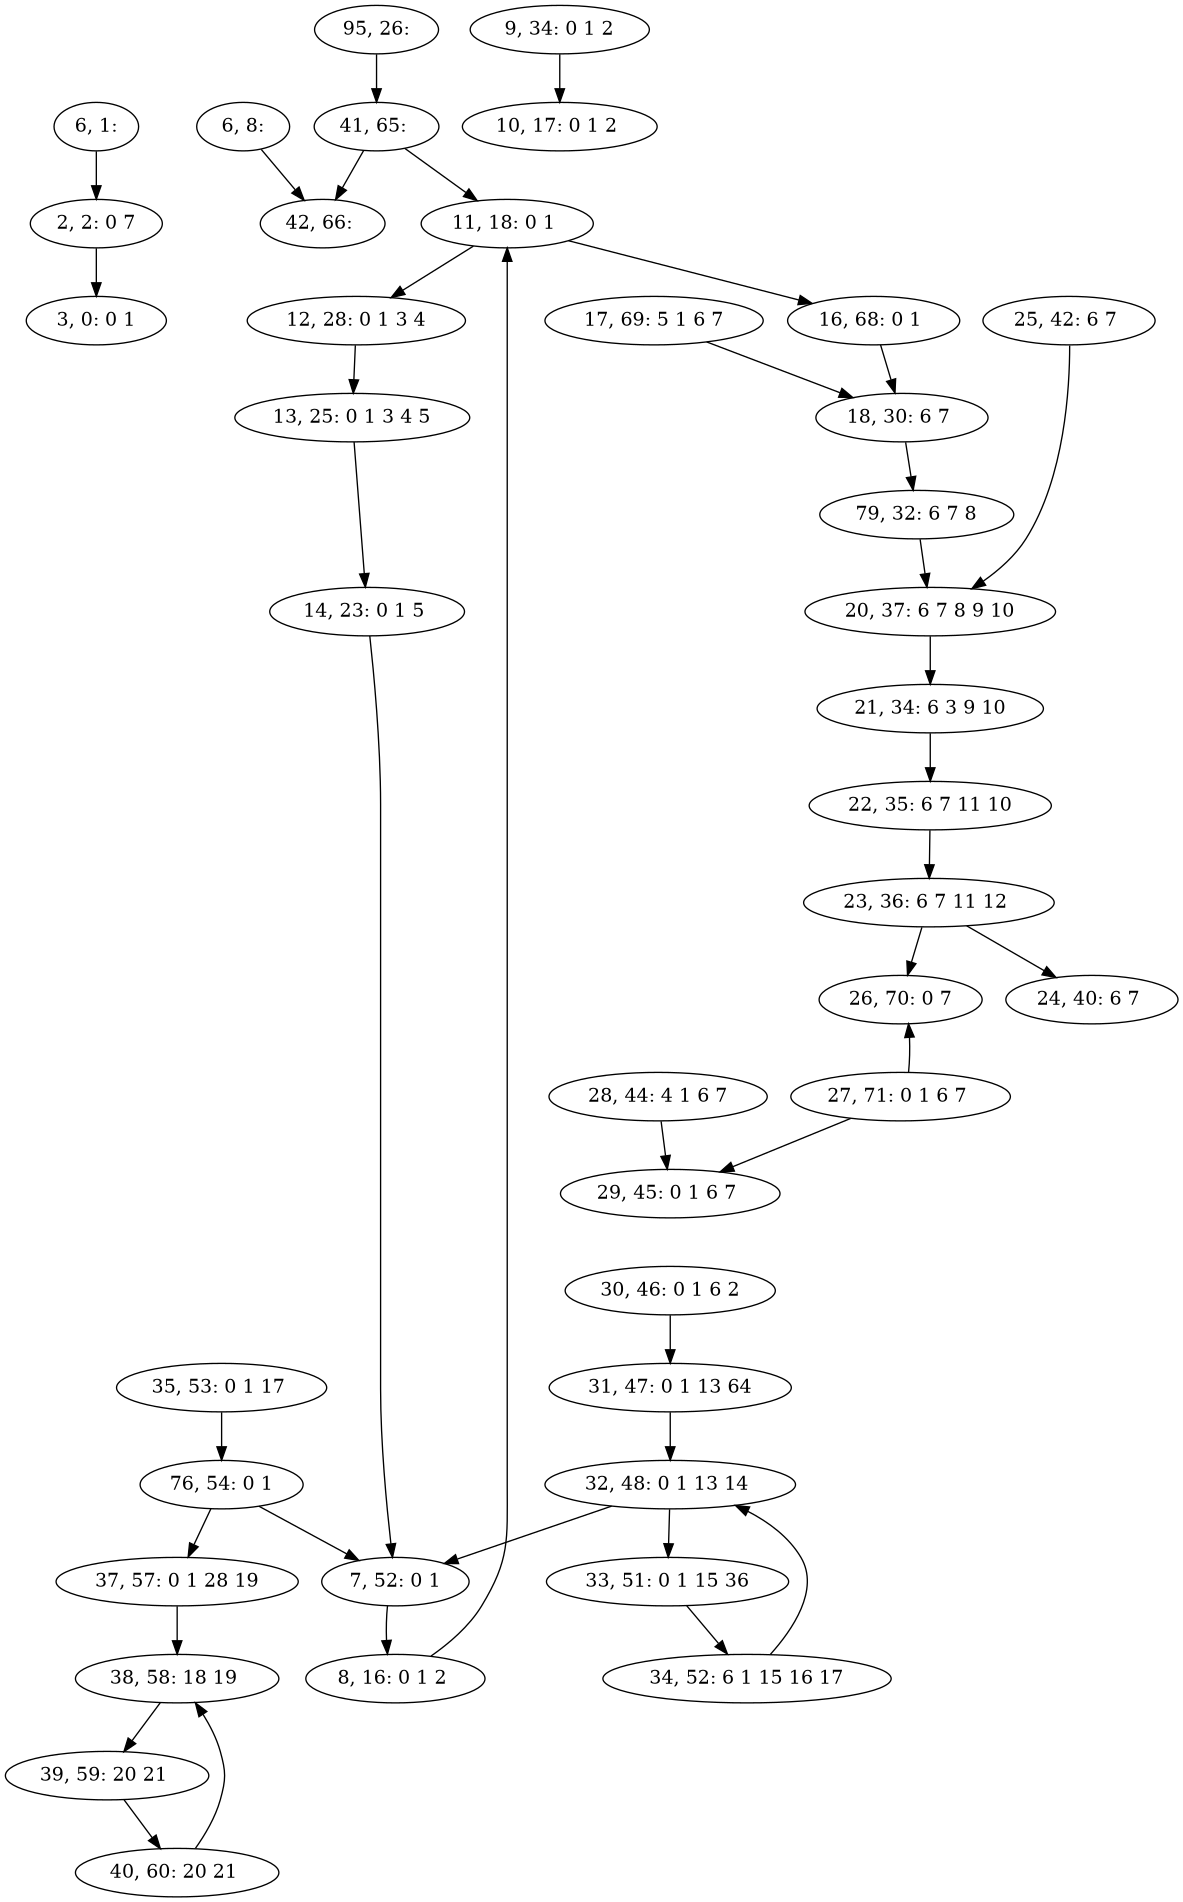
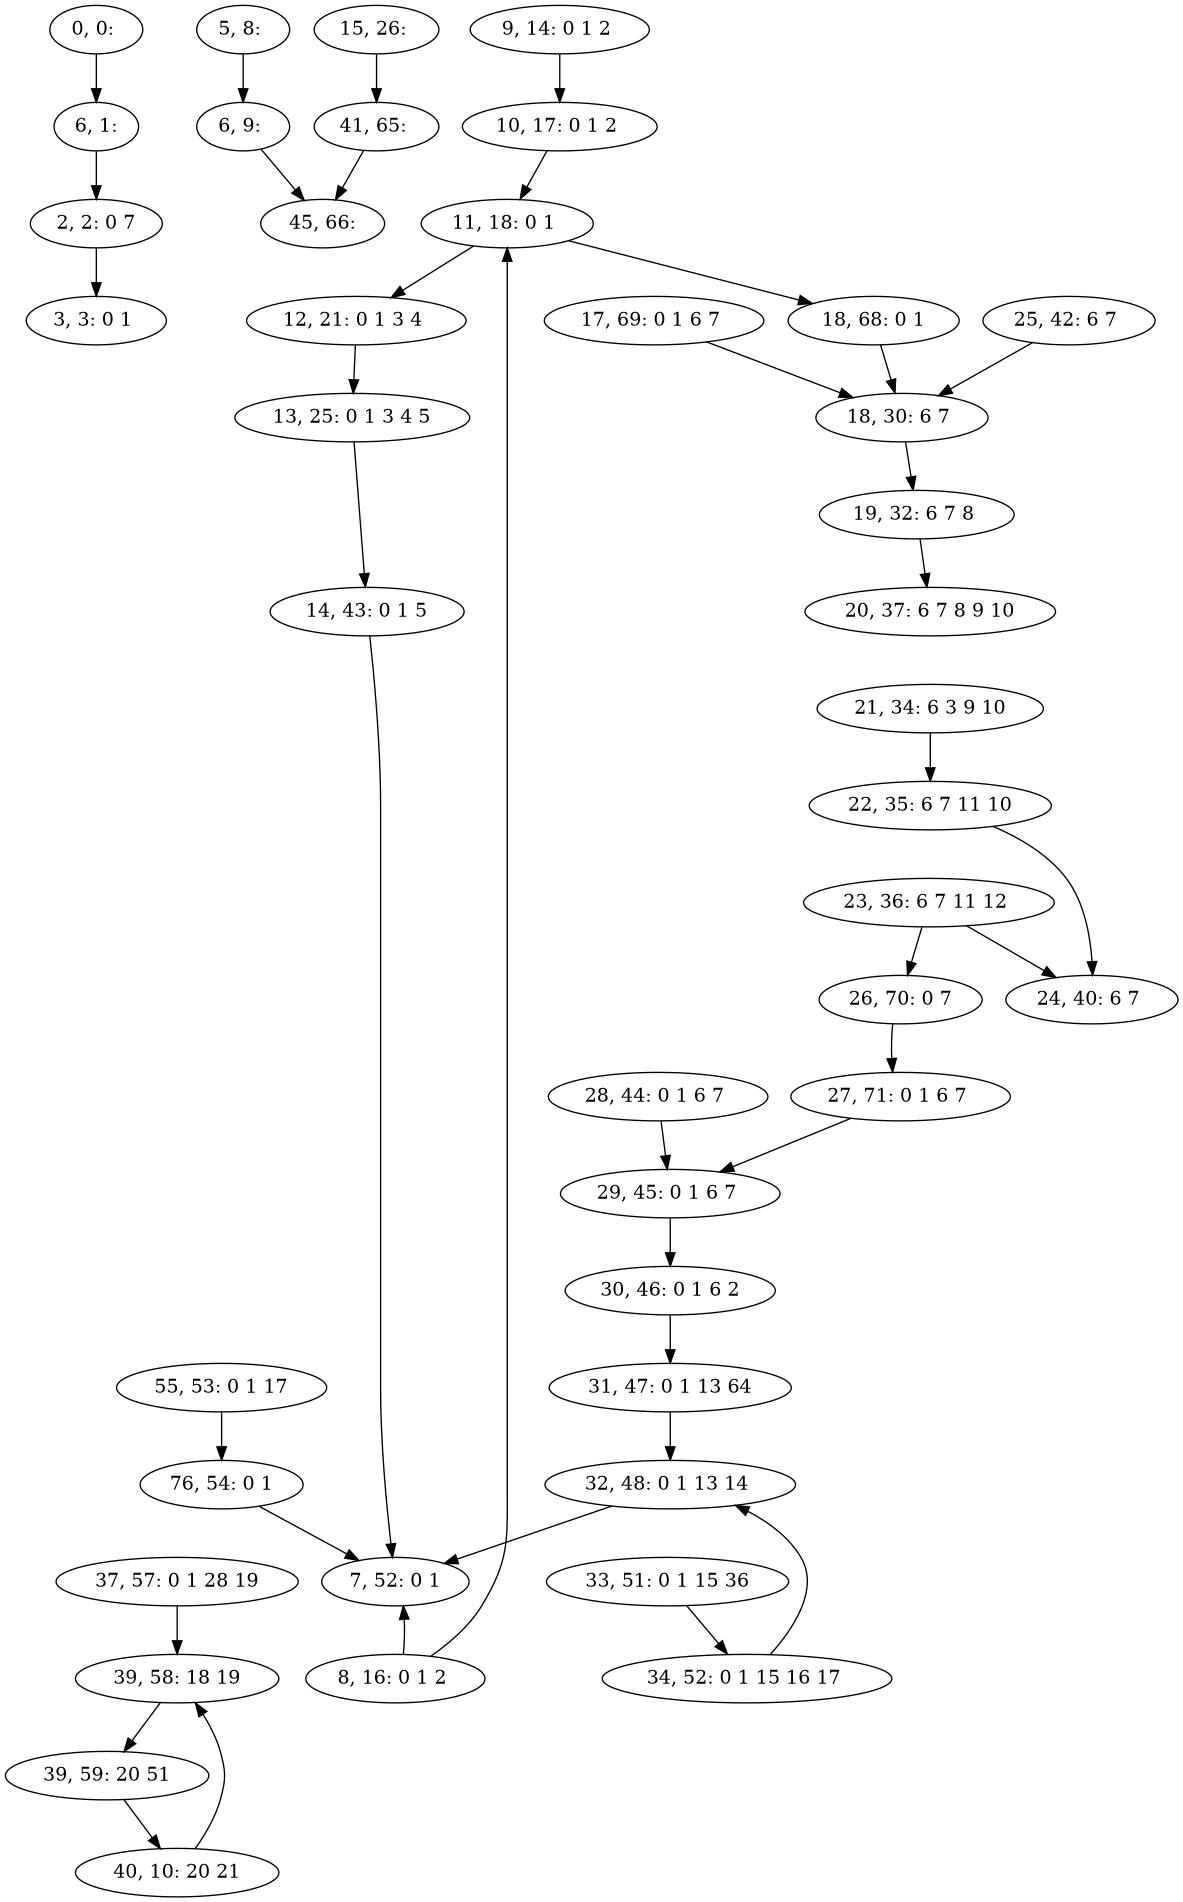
none -> (96, 30)
none -> (243, 30)
(377, 30) -> (377, 30)
(560, 30) -> (560, 30)
(243, 127) -> (243, 127)
(435, 170) -> (537, 169)
(323, 224) -> (323, 224)
(96, 321) -> (96, 321)
(356, 321) -> (356, 321)
(654, 321) -> (654, 321)
(874, 321) -> (874, 321)
(1053, 475) -> (991, 366)
(917, 515) -> (917, 515)
(367, 612) -> (367, 612)
(930, 654) -> none
(930, 848) -> (1066, 877)
(910, 1055) -> (892, 1041)
(658, 1097) -> (658, 1097)
none -> (670, 1236)
(222, 1388) -> (222, 1388)
(202, 1527) -> none
(669, 1527) -> none
(386, 1623) -> (404, 1637)
(177, 1679) -> (177, 1679)
(747, 1679) -> (747, 1679)
(107, 1776) -> (107, 1776)
(177, 1873) -> (177, 1873)
